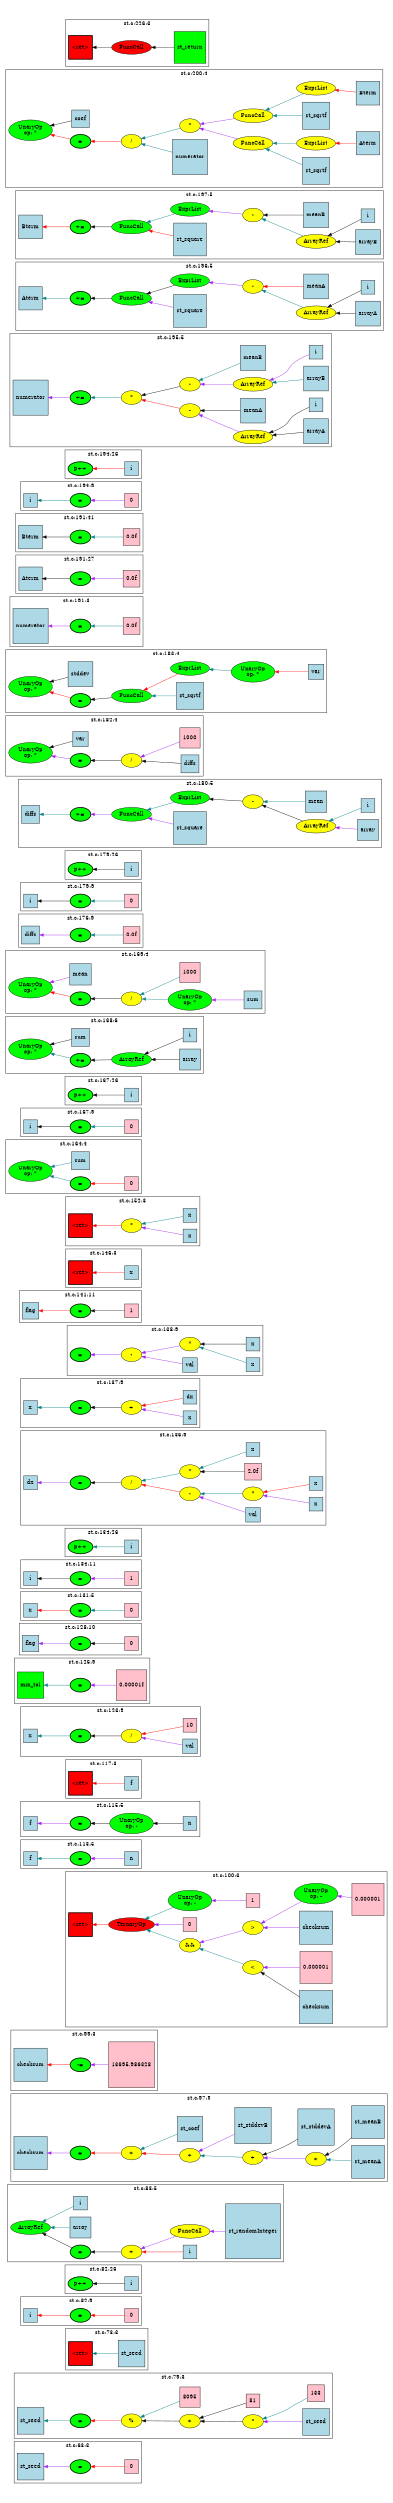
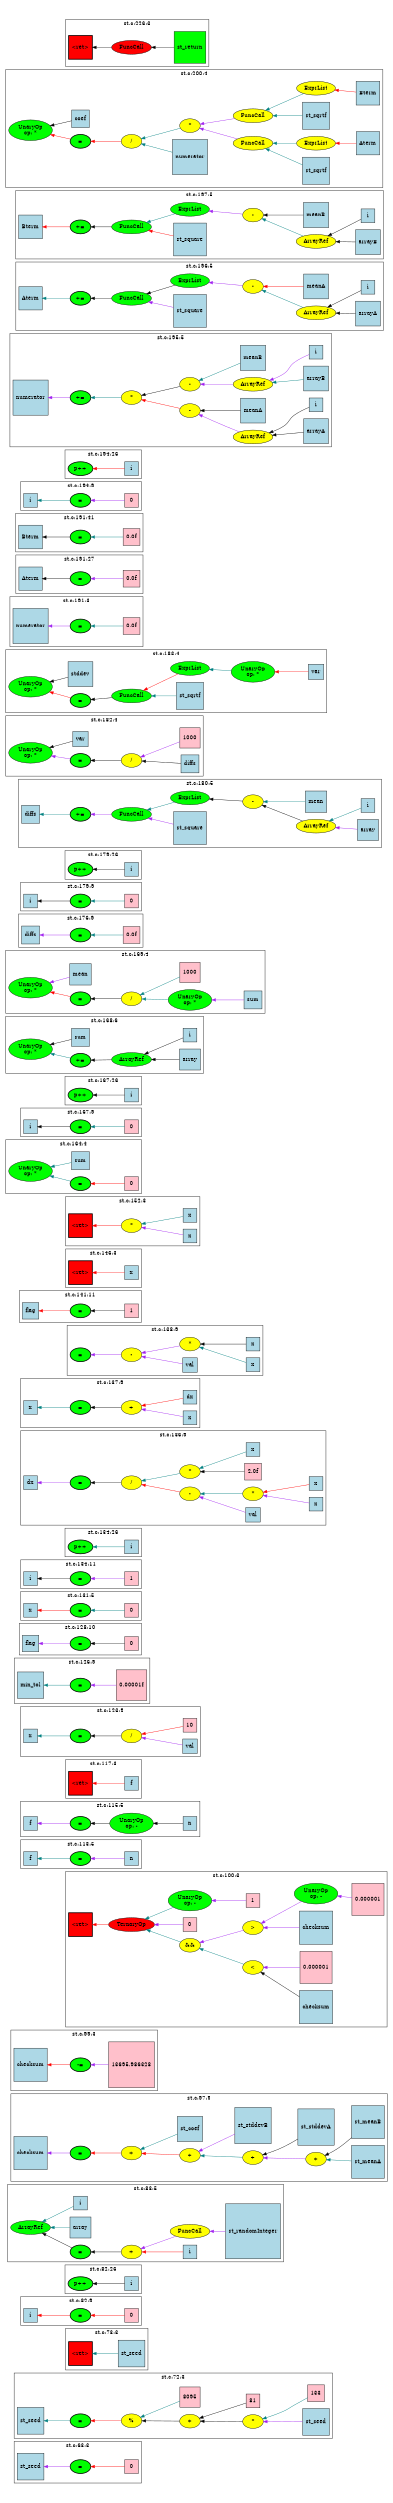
(31, 1685) -> (31, 1685)
(173, 2377) -> (173, 2377)
